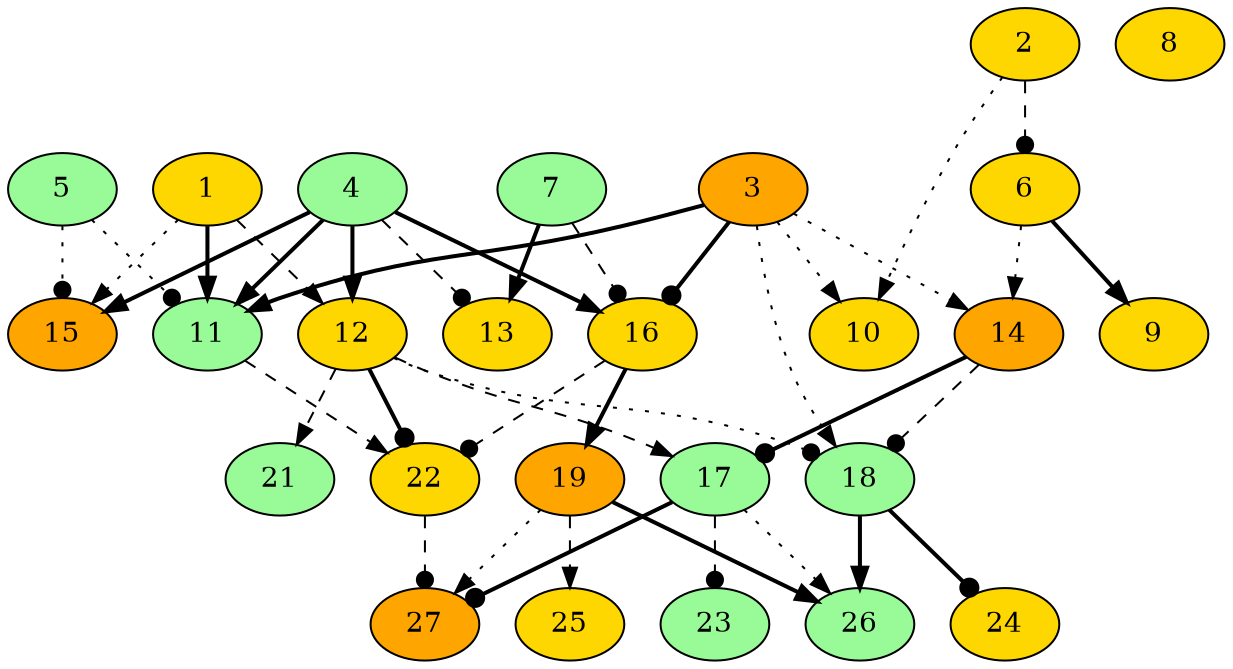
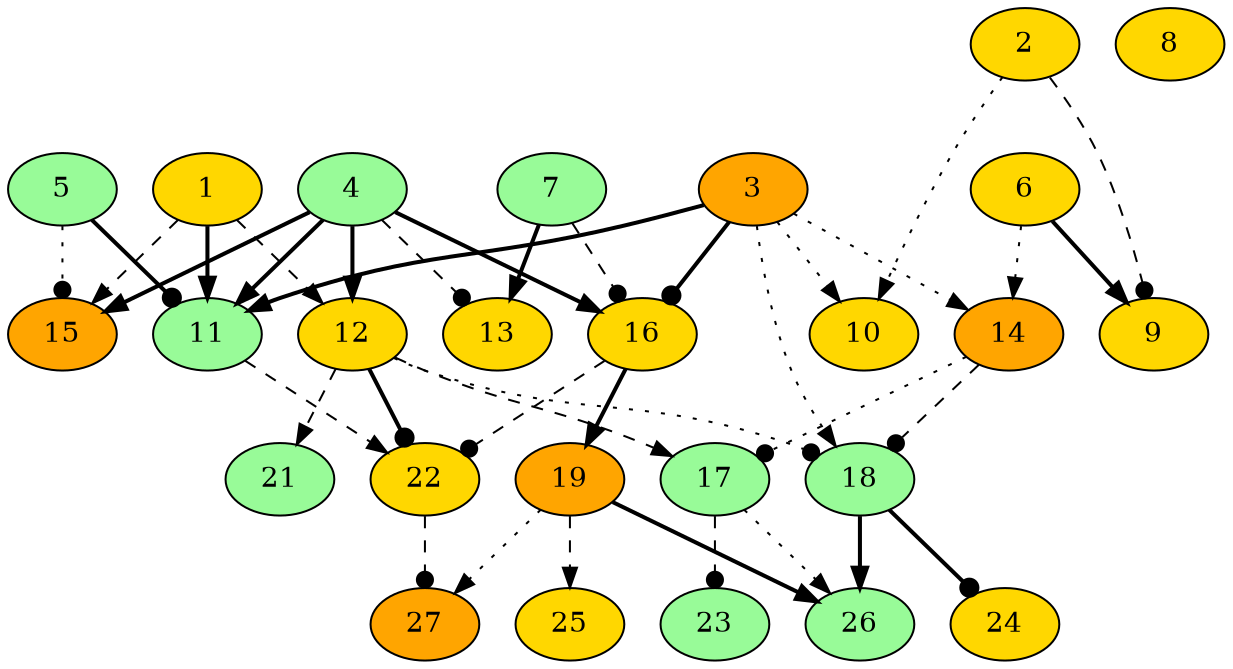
(1025, 109) -> (1107, 175)
(125, 252) -> (125, 252)
(144, 253) -> (144, 253)
(870, 403) -> (870, 403)
(582, 546) -> none
